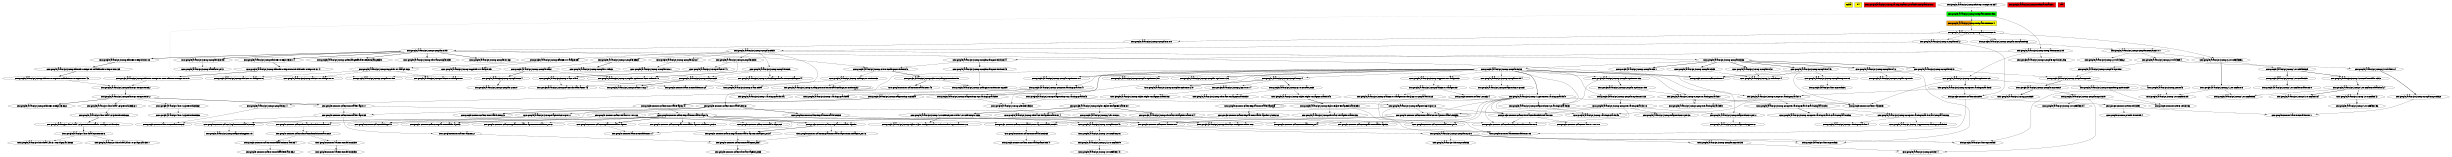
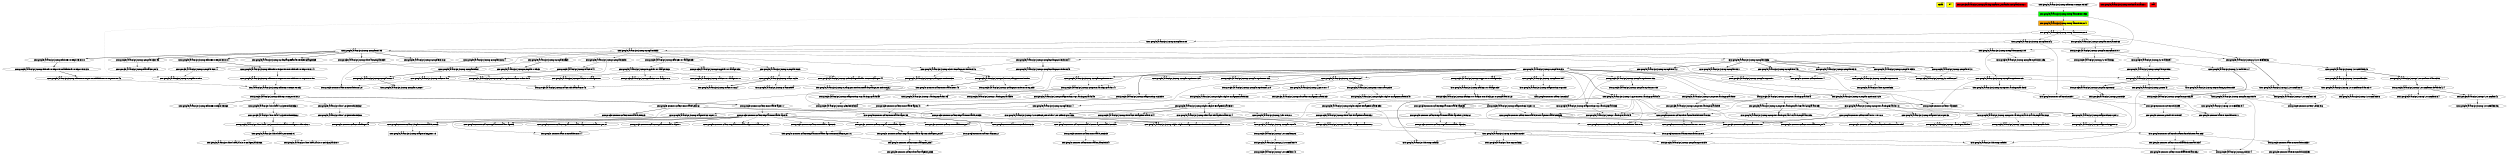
(126, 88) -> (275, 88)
(1524, 111) -> (1926, 121)
